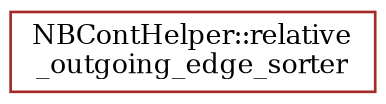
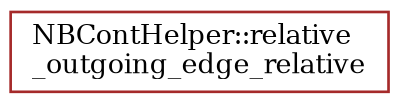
(193, 52) -> (200, 52)
